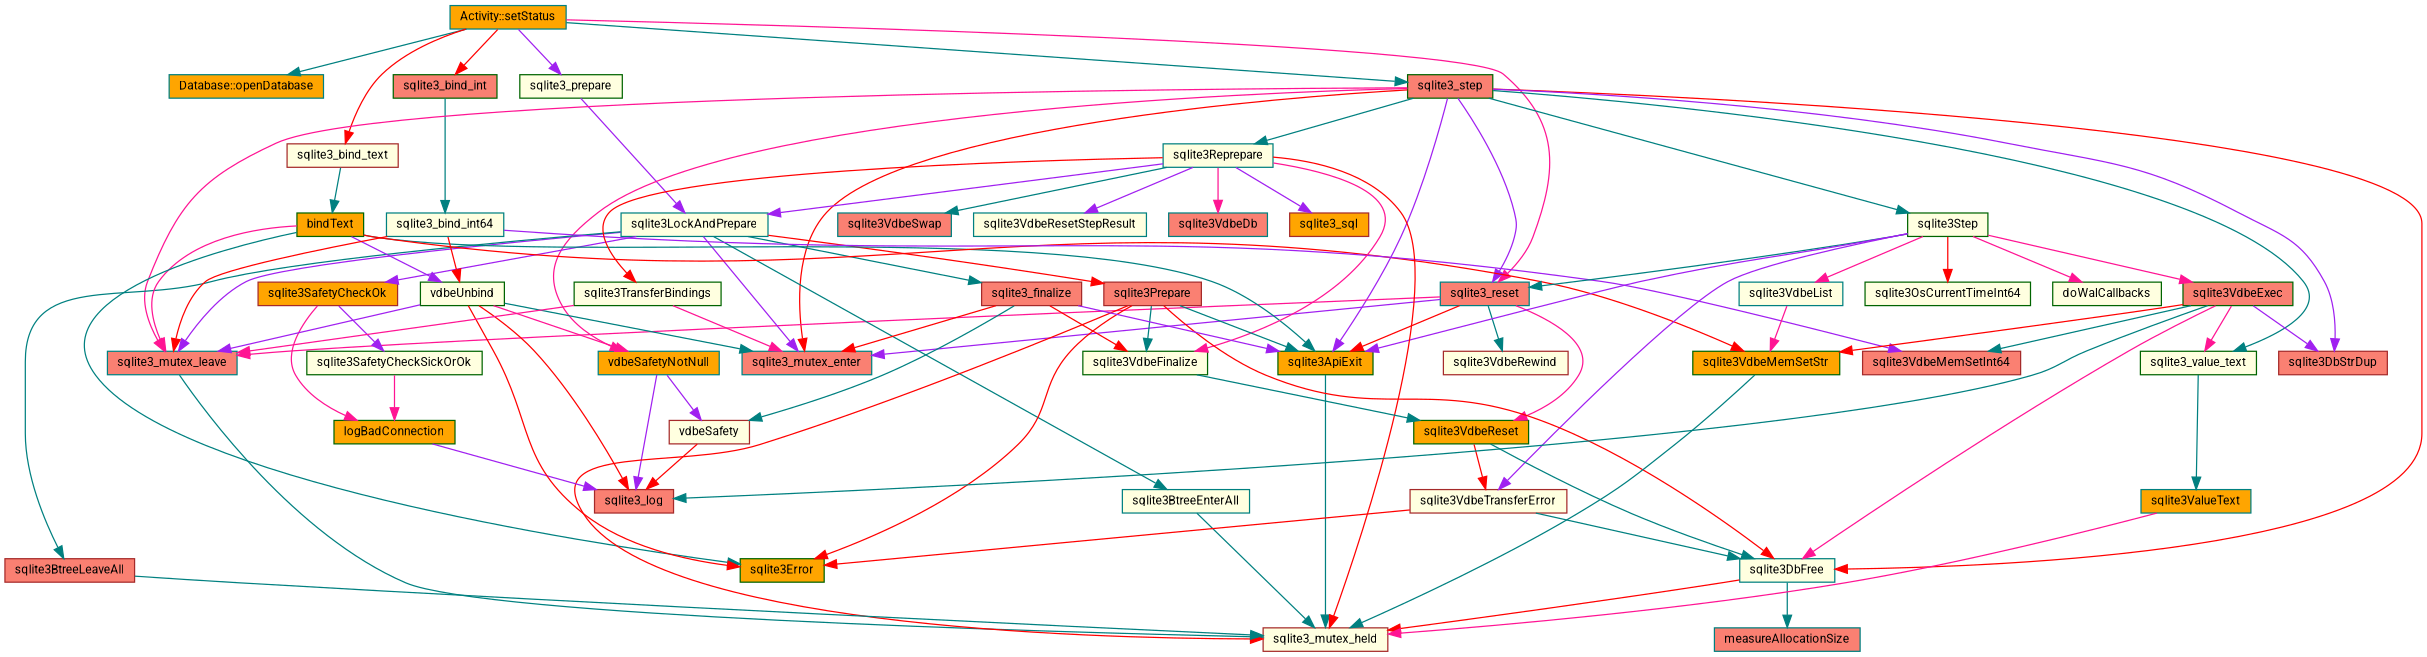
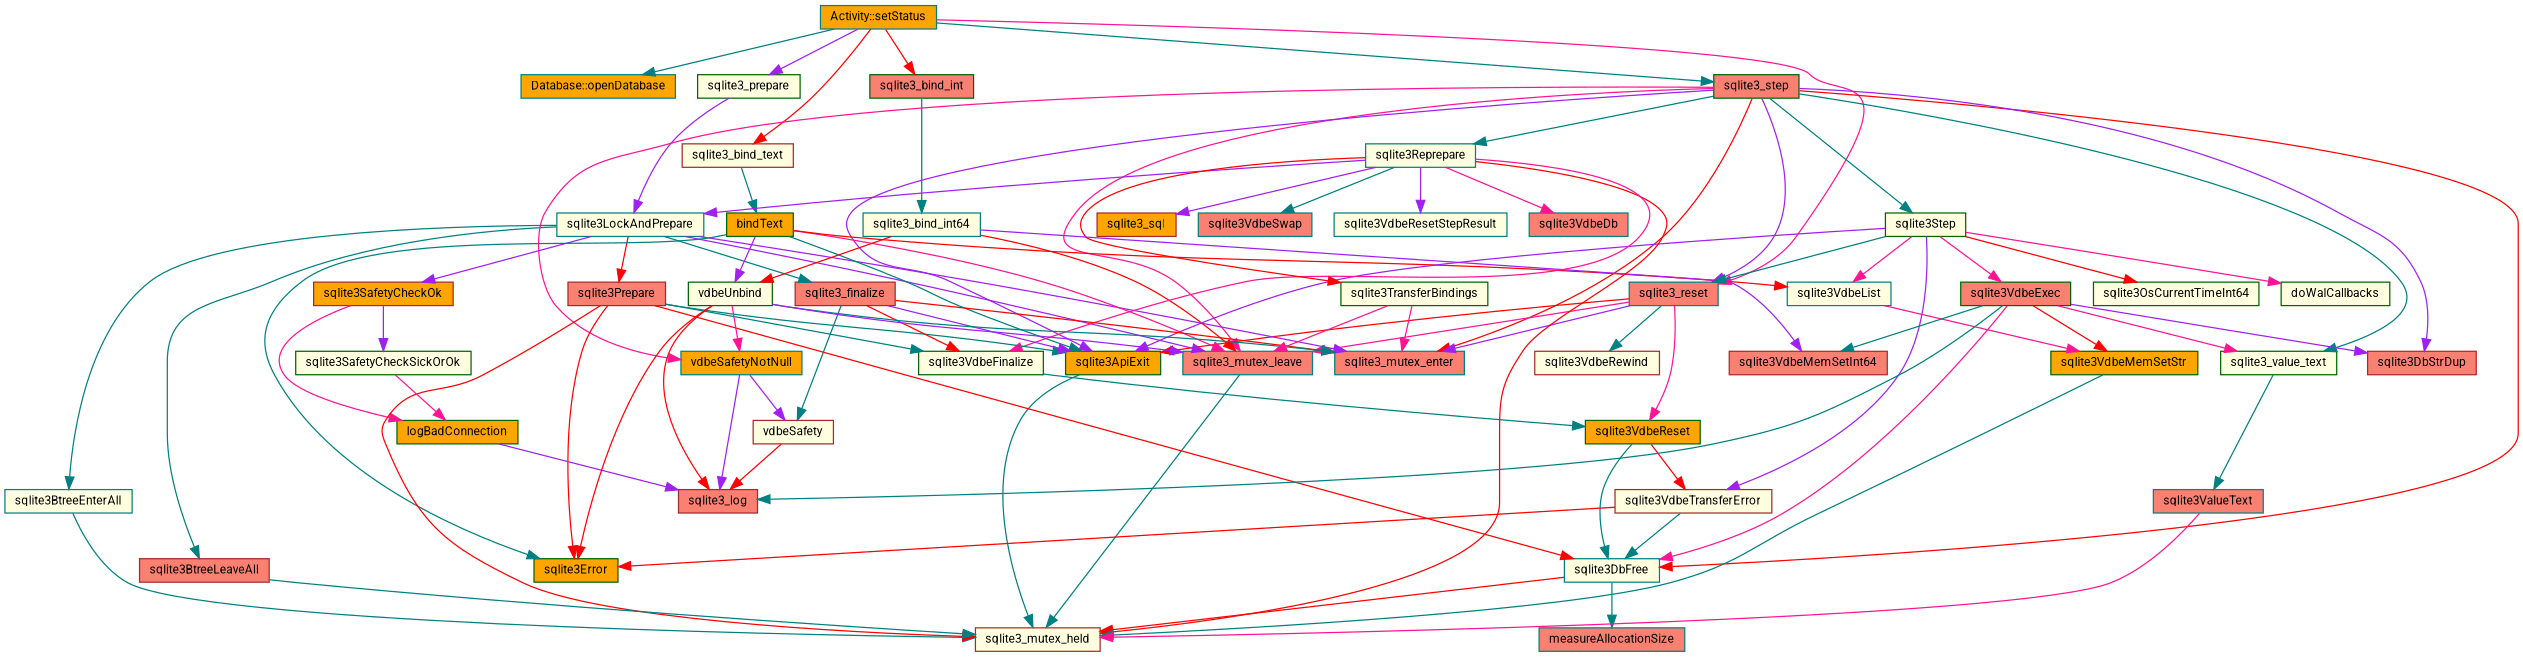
(812, 258) -> (1284, 261)
(2196, 501) -> (2208, 501)
